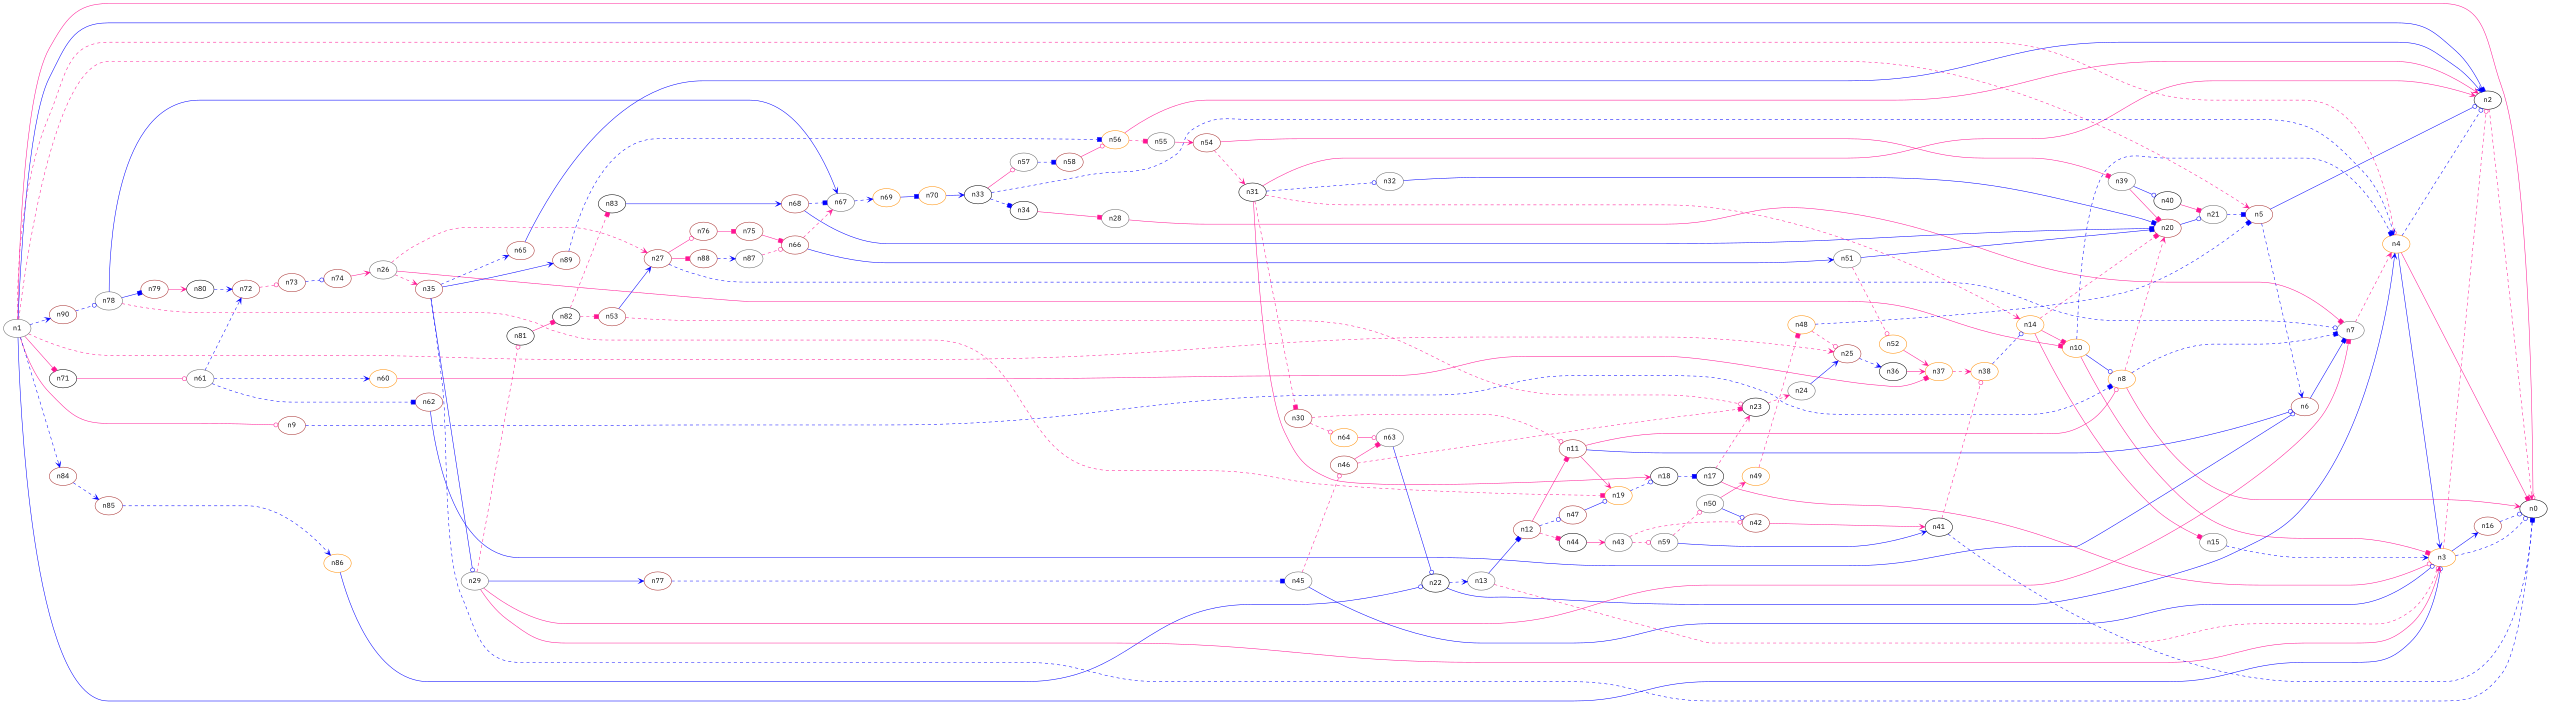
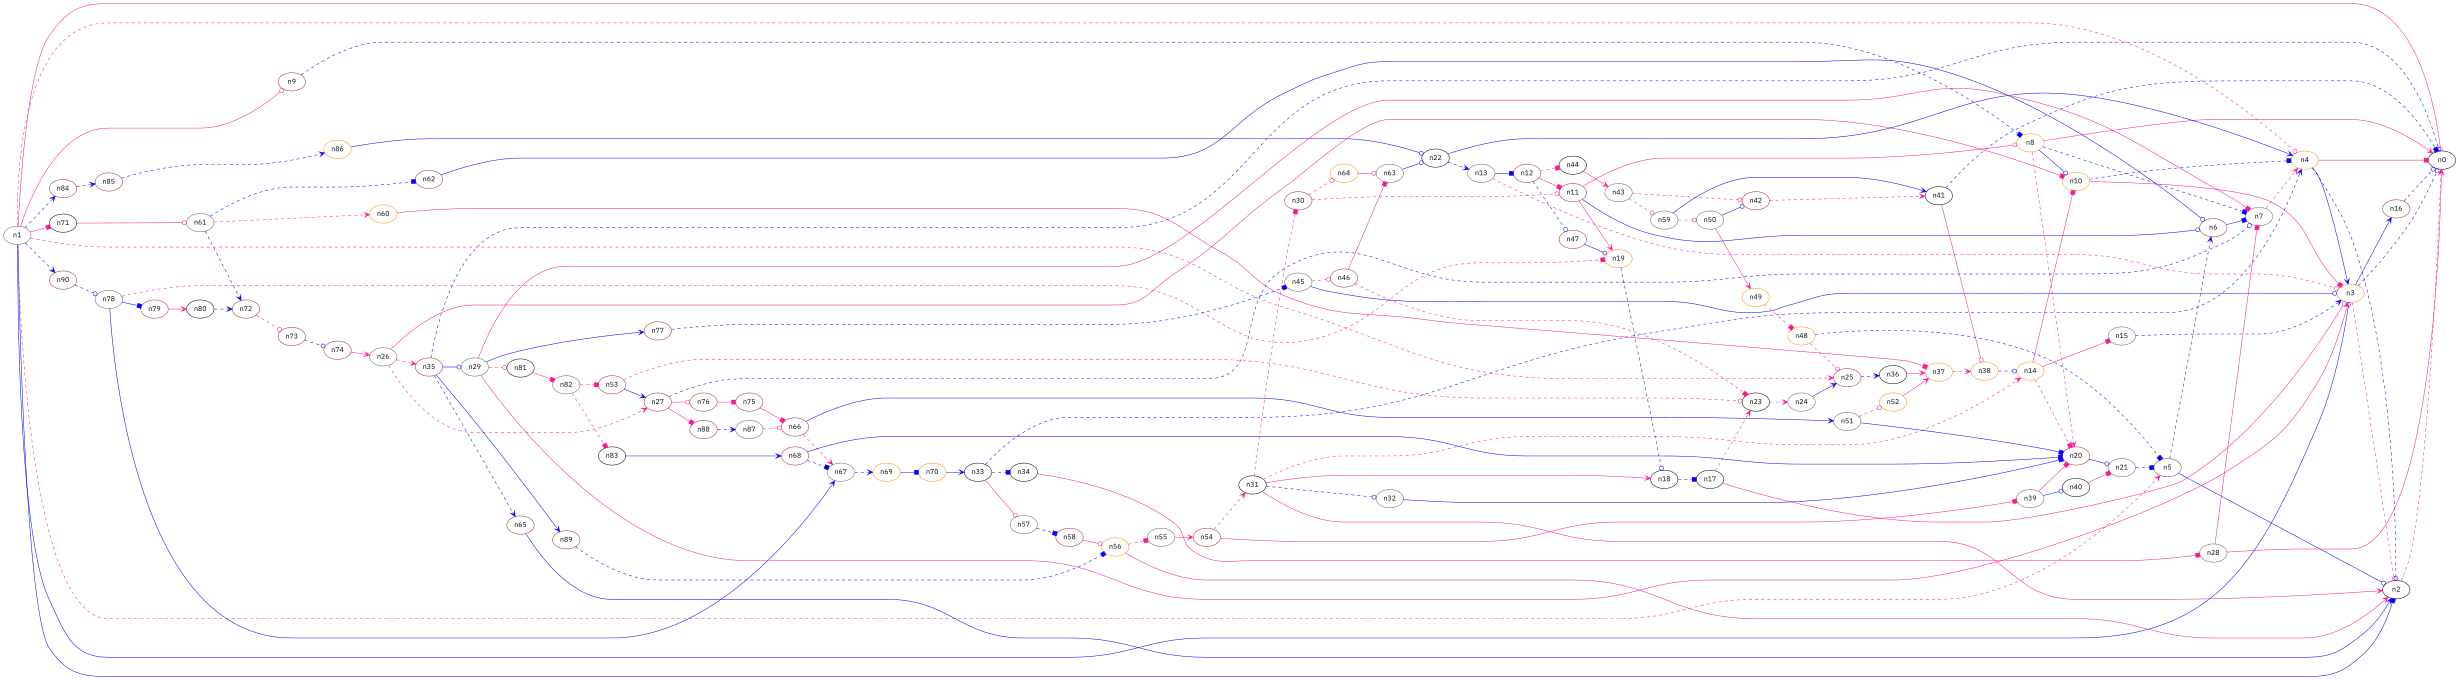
(566, 317) -> (566, 385)
(2097, 362) -> (2051, 161)
(289, 379) -> (289, 218)
none -> (2416, 435)
(1962, 448) -> (1961, 281)
(1845, 525) -> (1845, 198)
